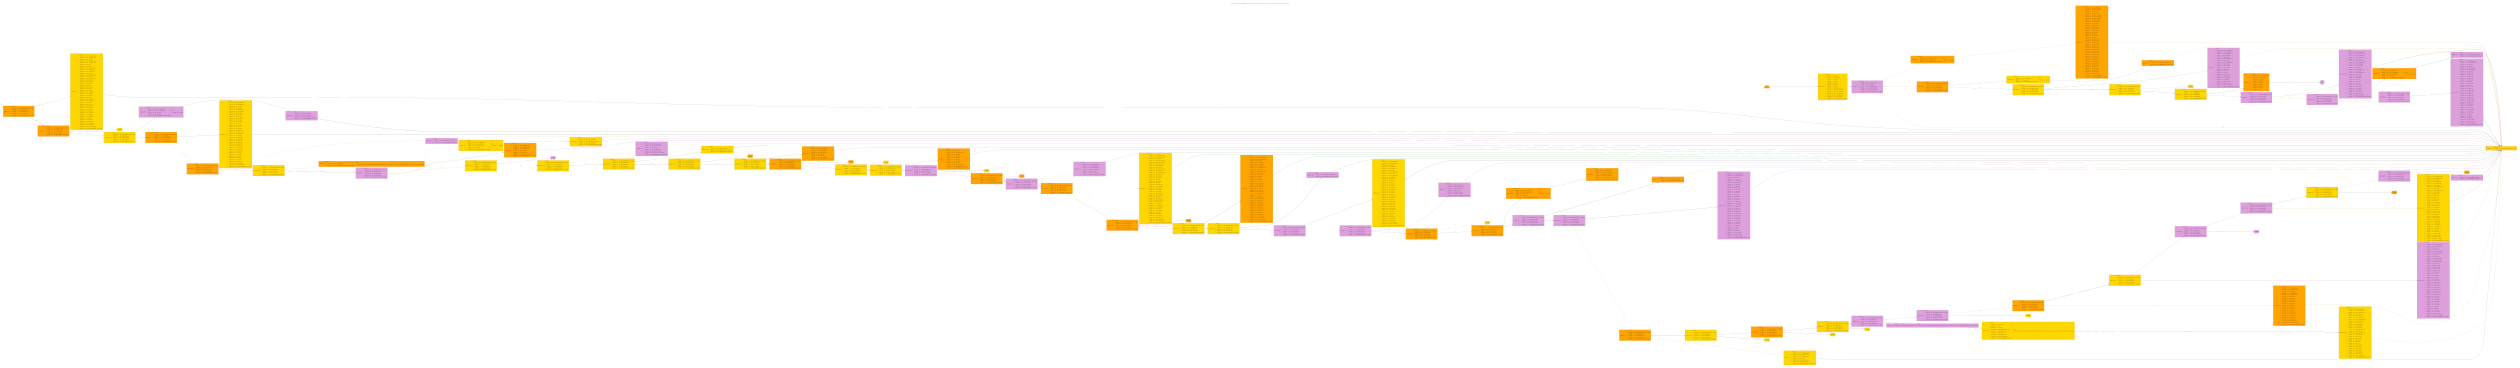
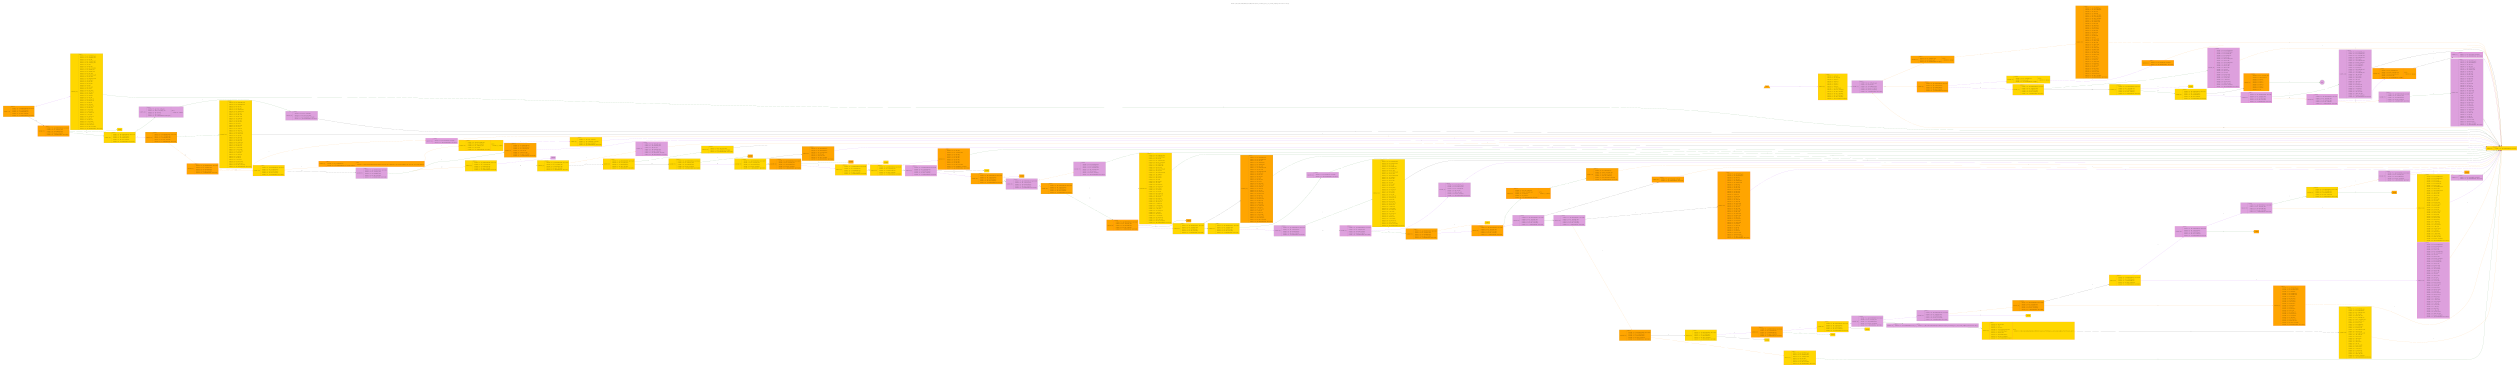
(1734, 205) -> (1734, 205)
(2256, 232) -> (2256, 232)
